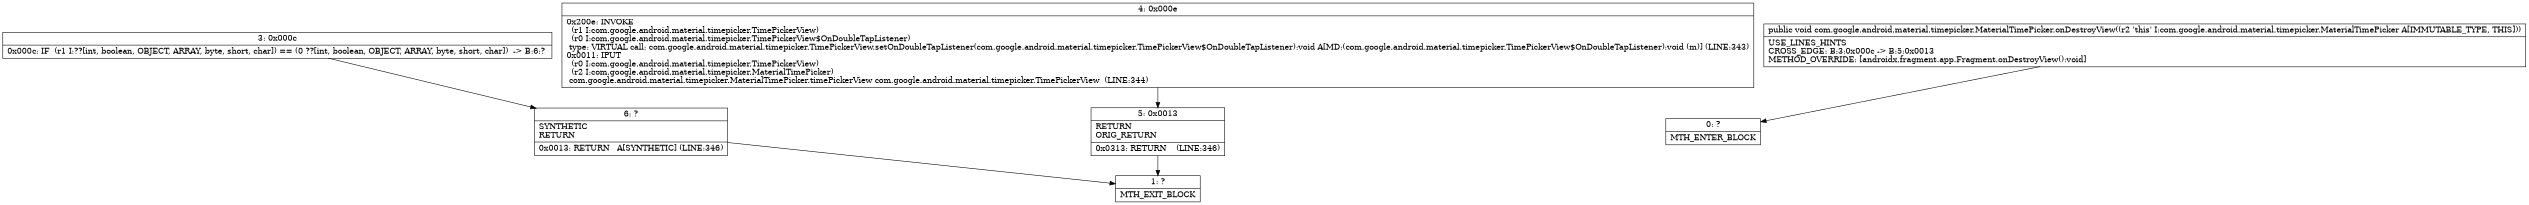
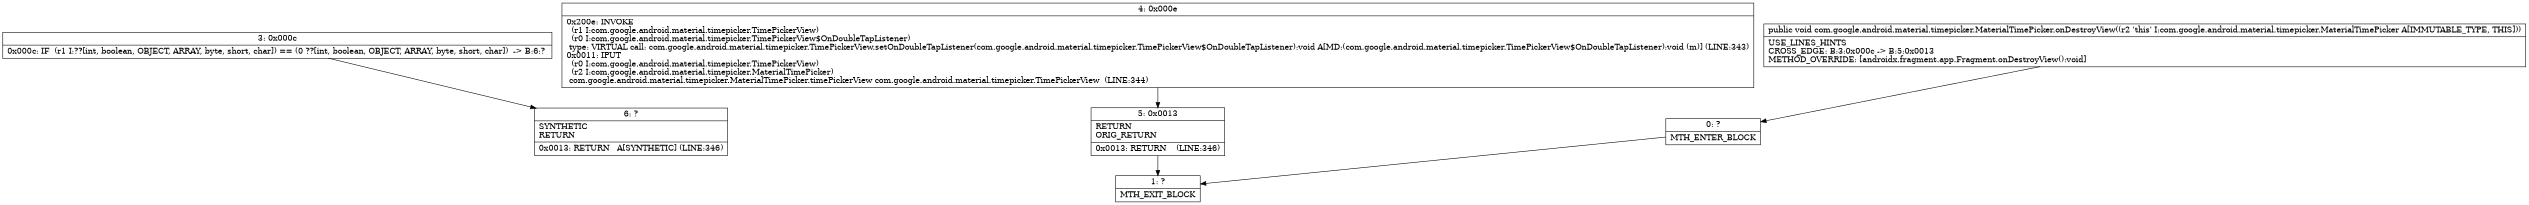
(1158, 149) -> (1158, 149)
(919, 163) -> (1436, 160)
